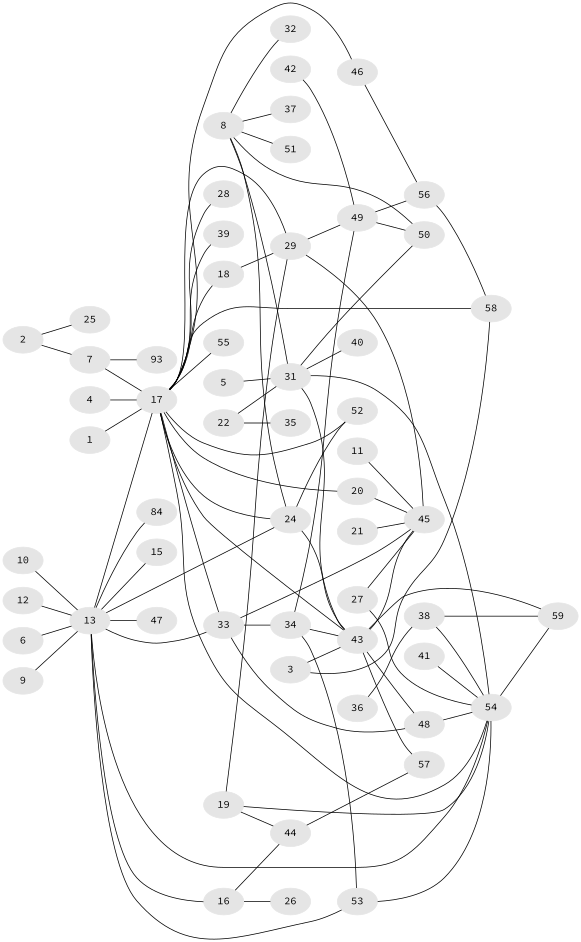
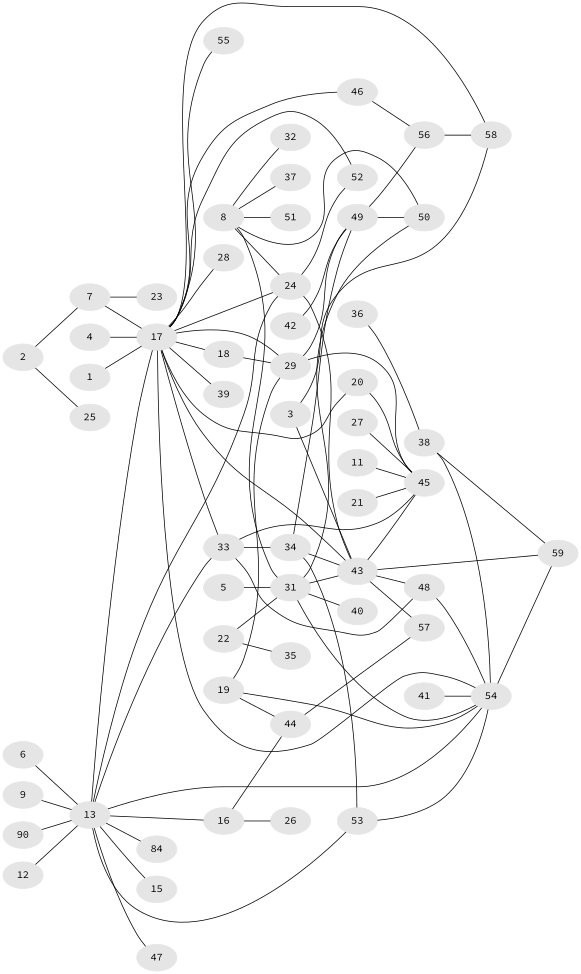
(157, 360) -> (157, 297)
(23, 560) -> (23, 835)
(404, 676) -> none
